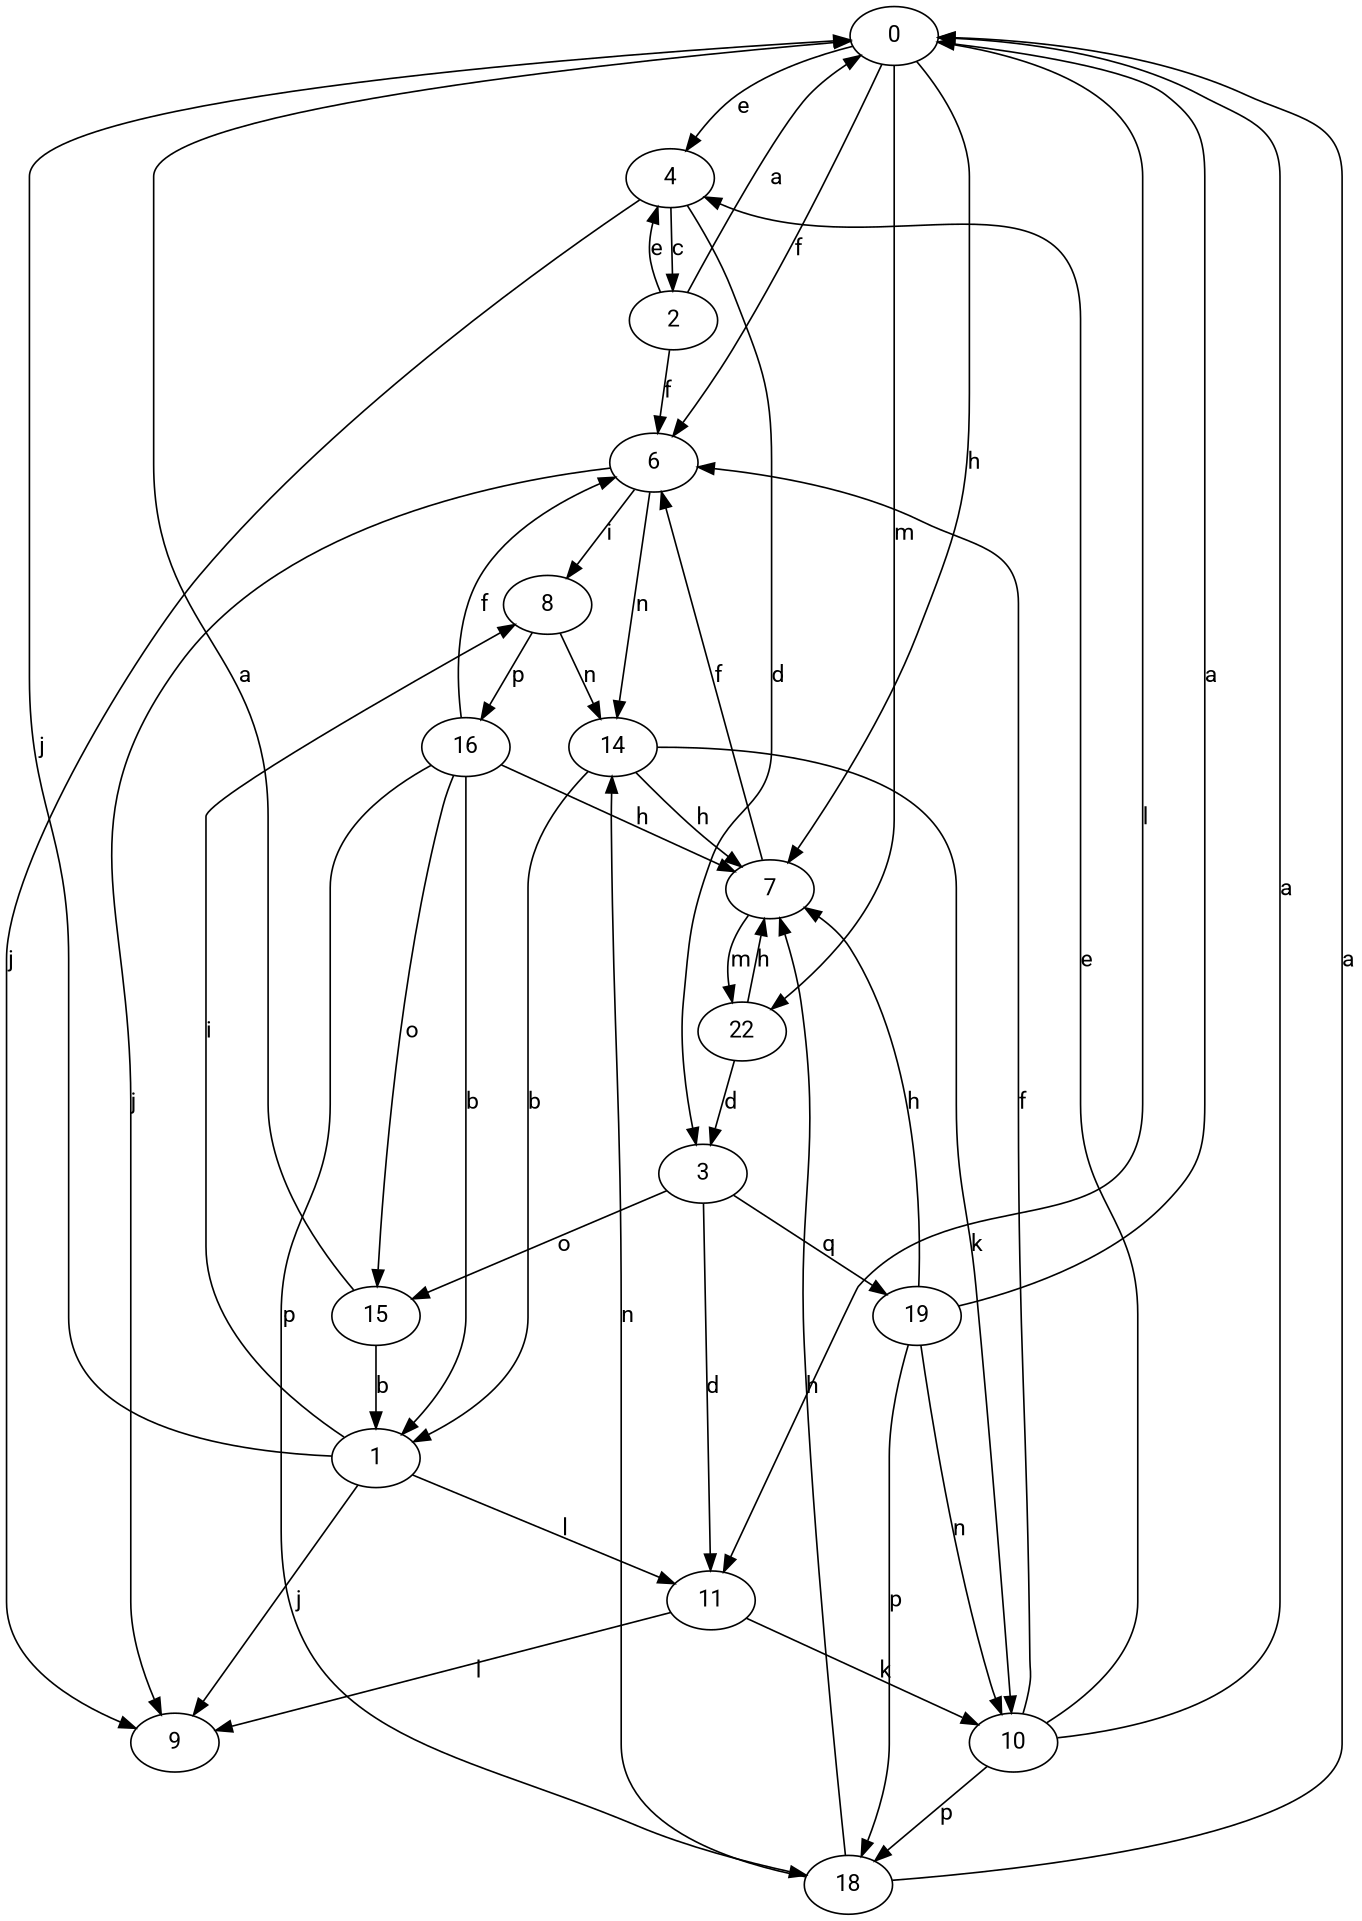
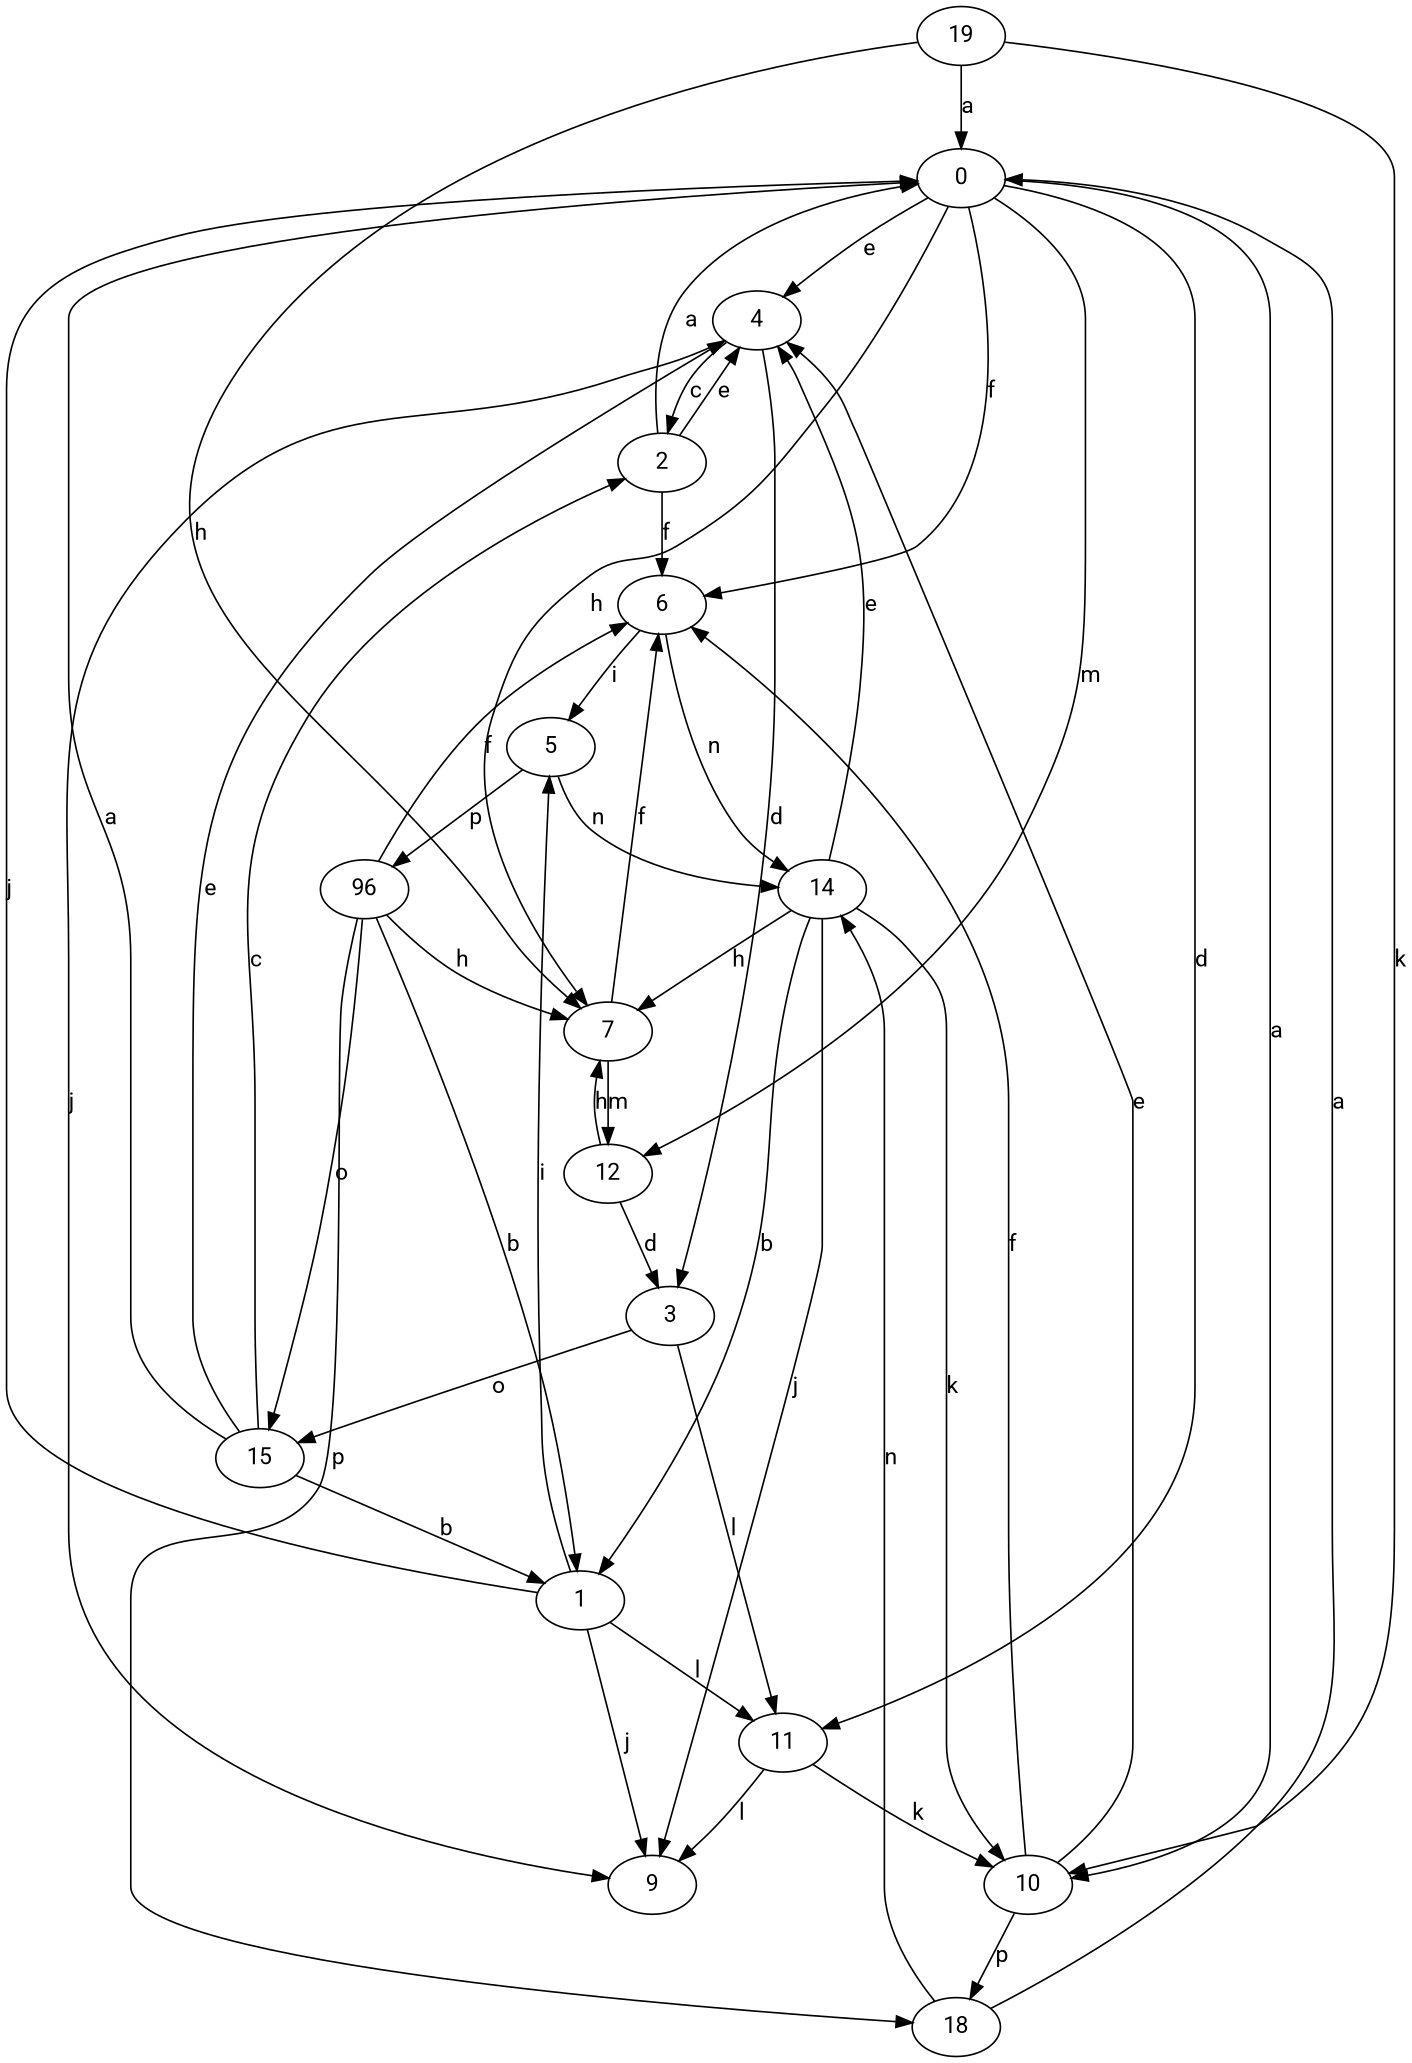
(548, 605) -> (551, 747)
none -> (864, 605)
(466, 747) -> (365, 889)
none -> (225, 782)
(1146, 818) -> (1202, 960)
(1280, 843) -> (1270, 989)
none -> (250, 874)
(118, 933) -> (789, 1386)
(742, 1032) -> (608, 1174)
(793, 1234) -> none
(714, 1387) -> (734, 1529)
(808, 1417) -> none
(960, 1529) -> (1400, 960)
(889, 1593) -> none
